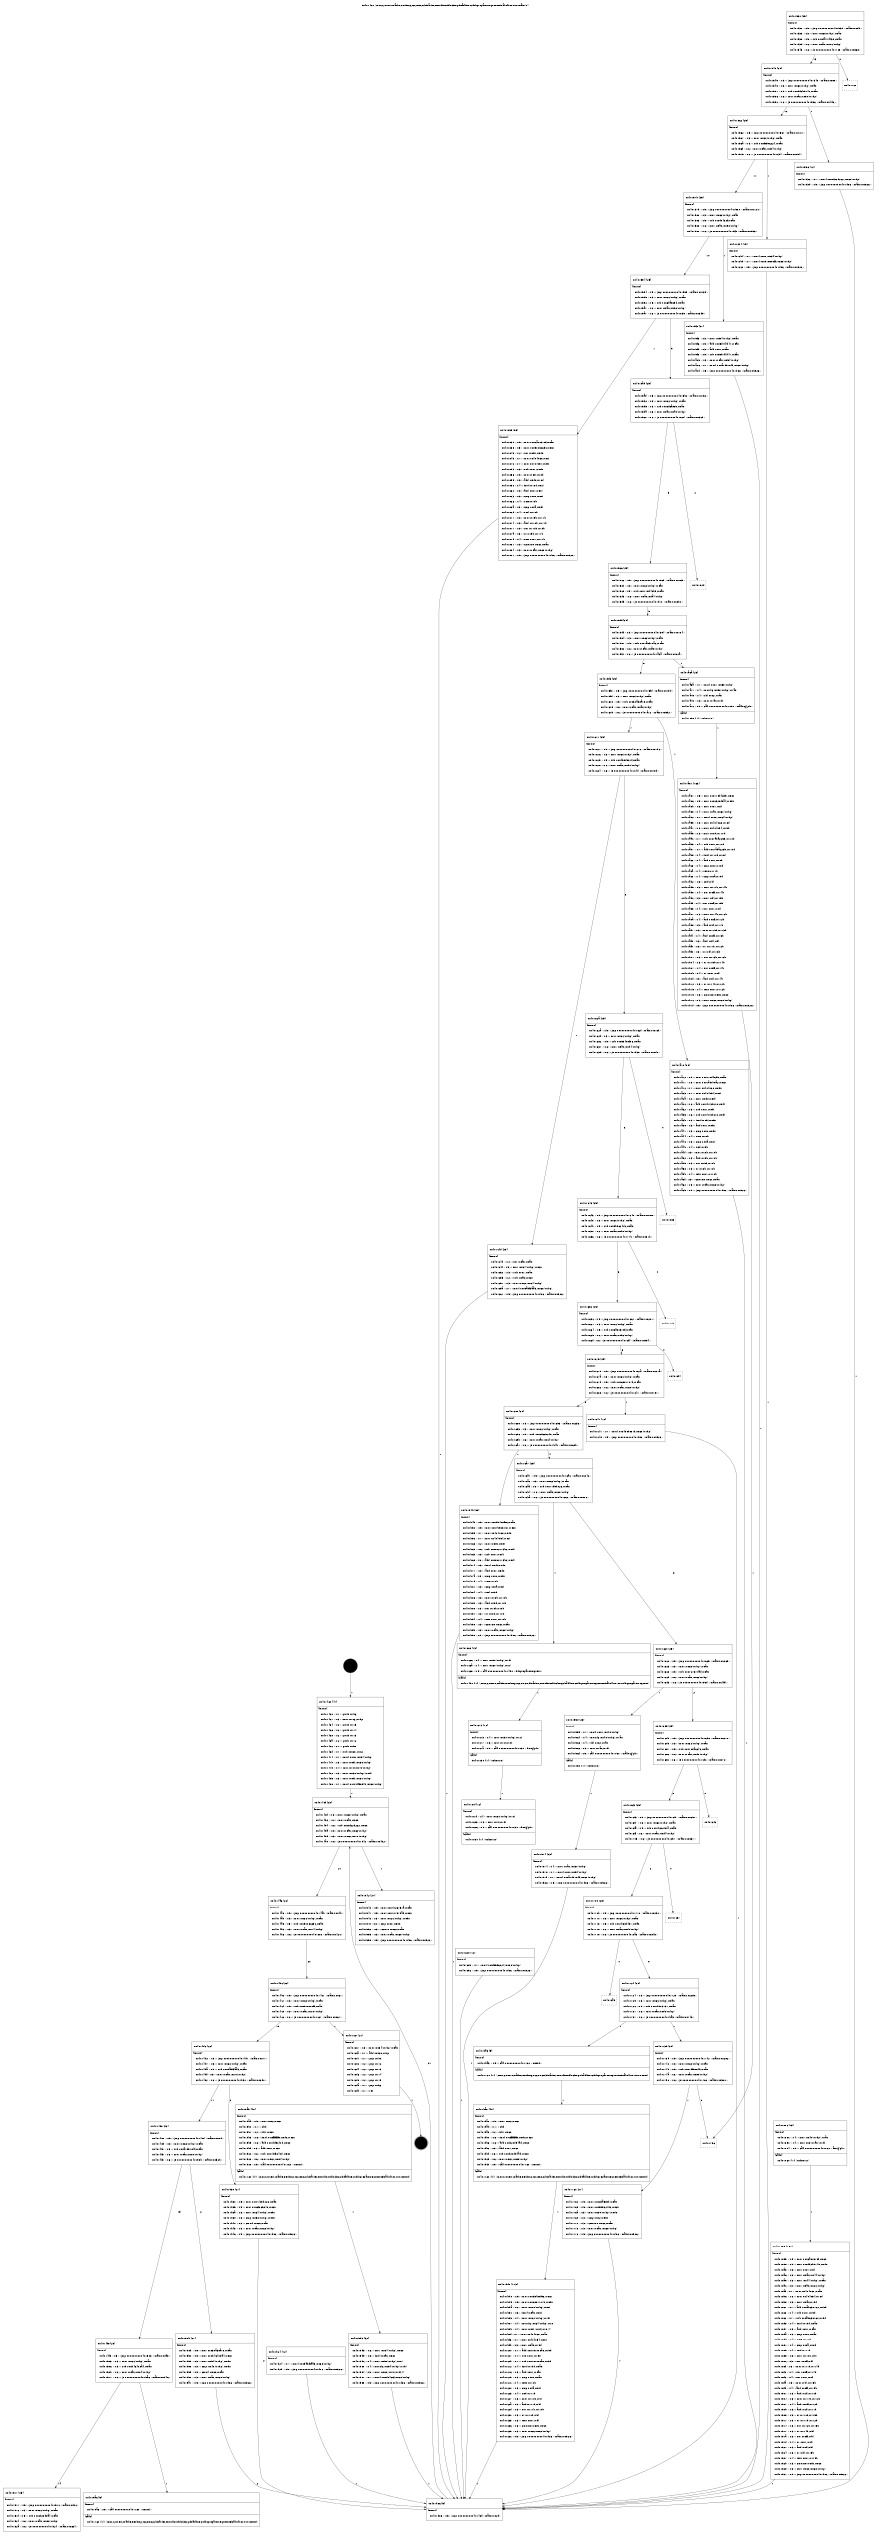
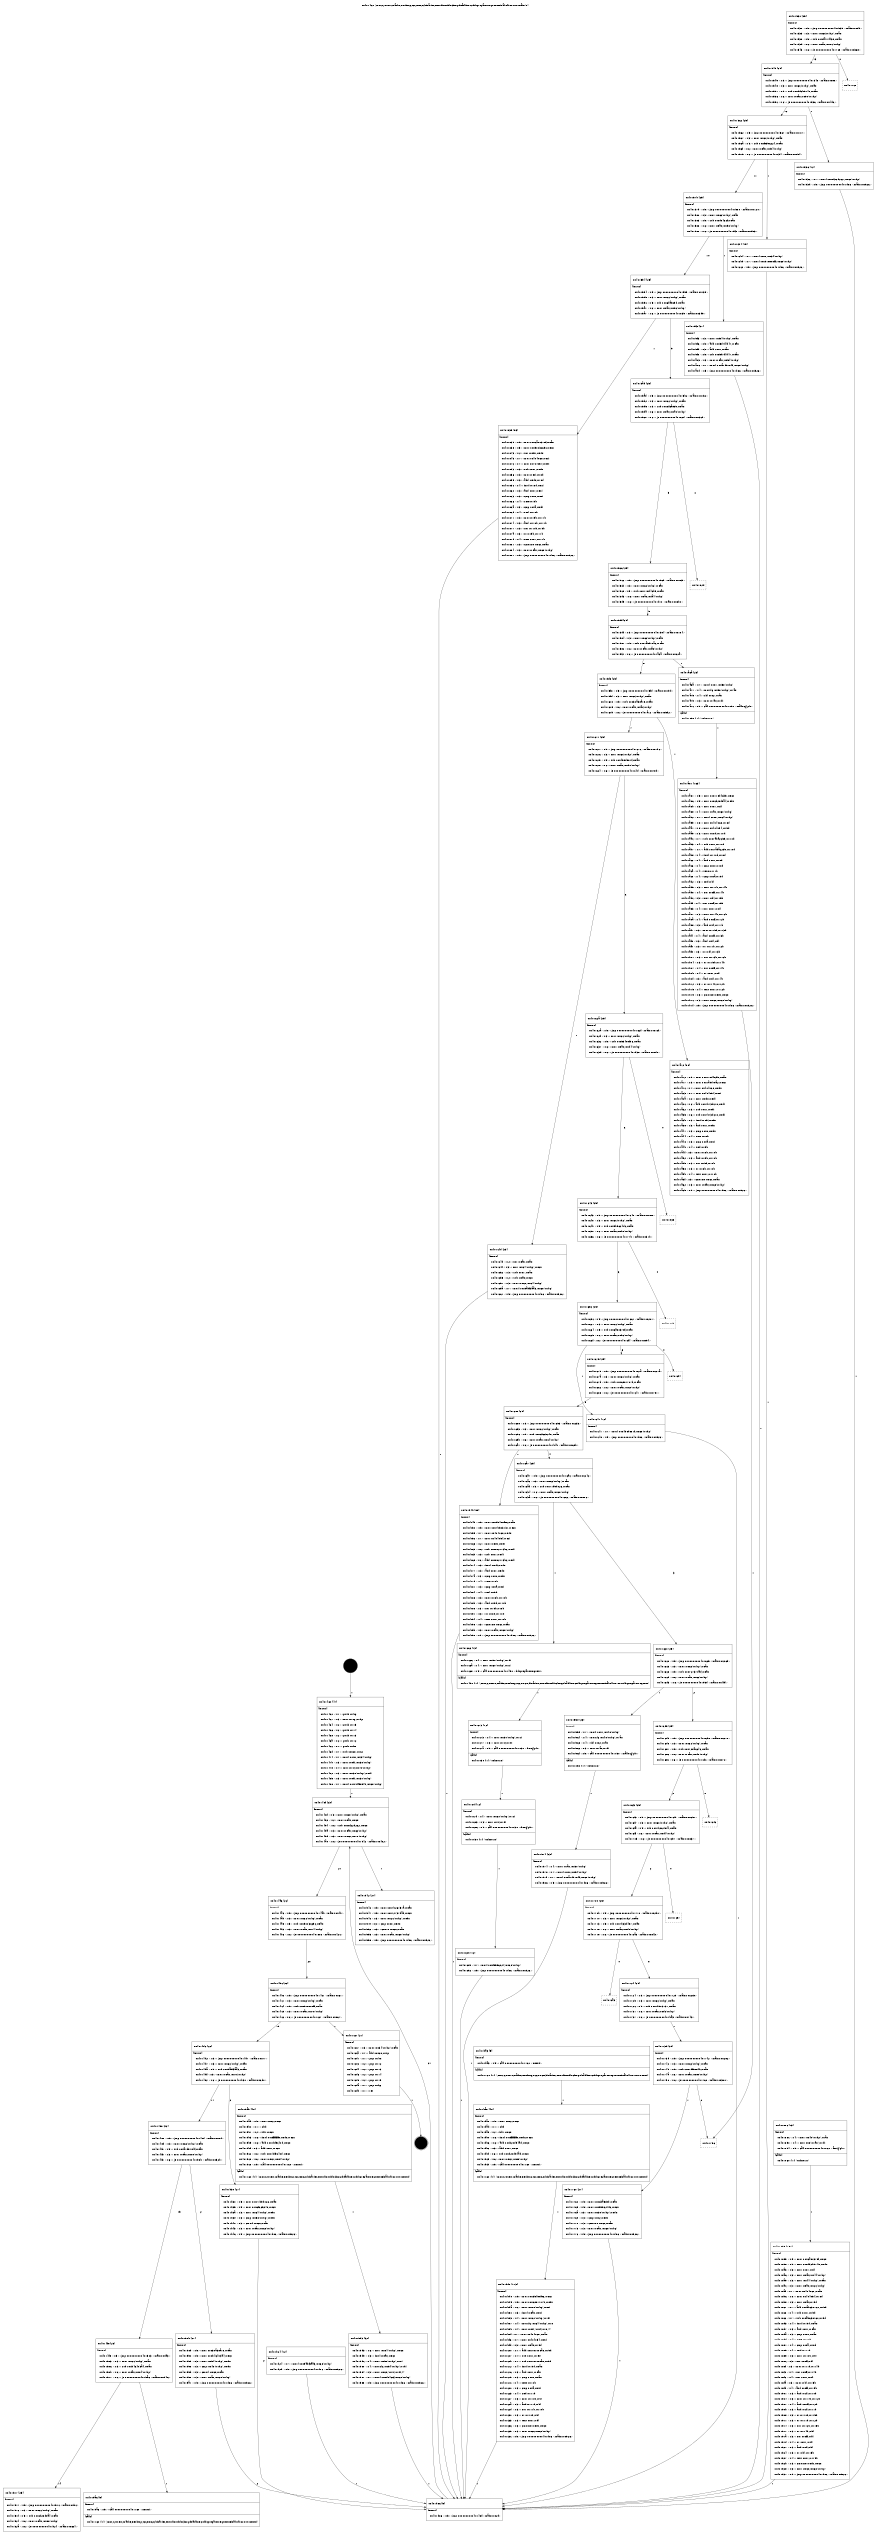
(625, 1405) -> (578, 1380)
none -> (497, 1895)
(745, 1958) -> none
(608, 2033) -> none
